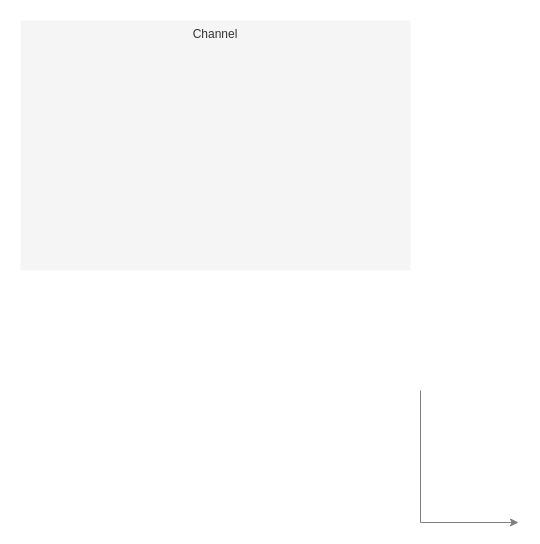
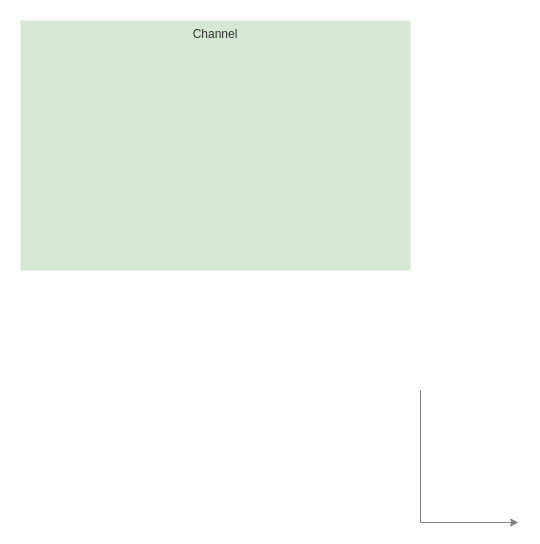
(216, 146) -> (216, 146)
